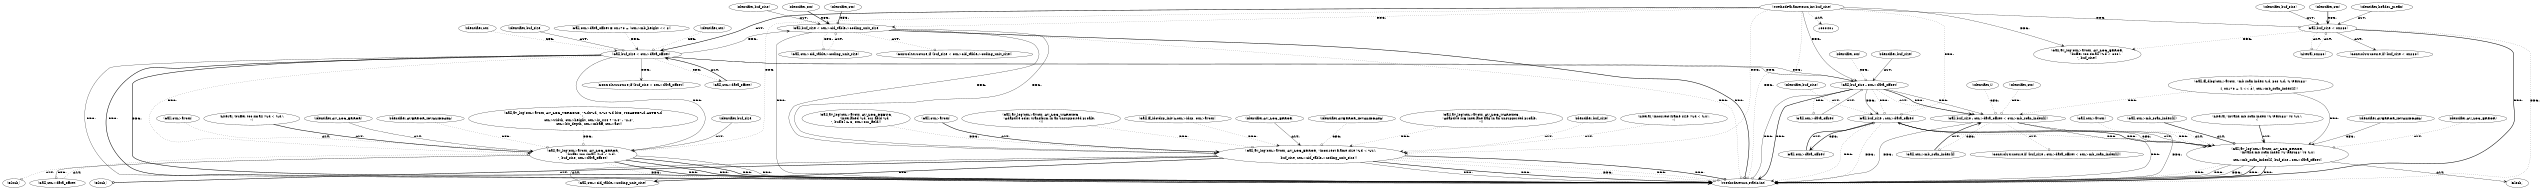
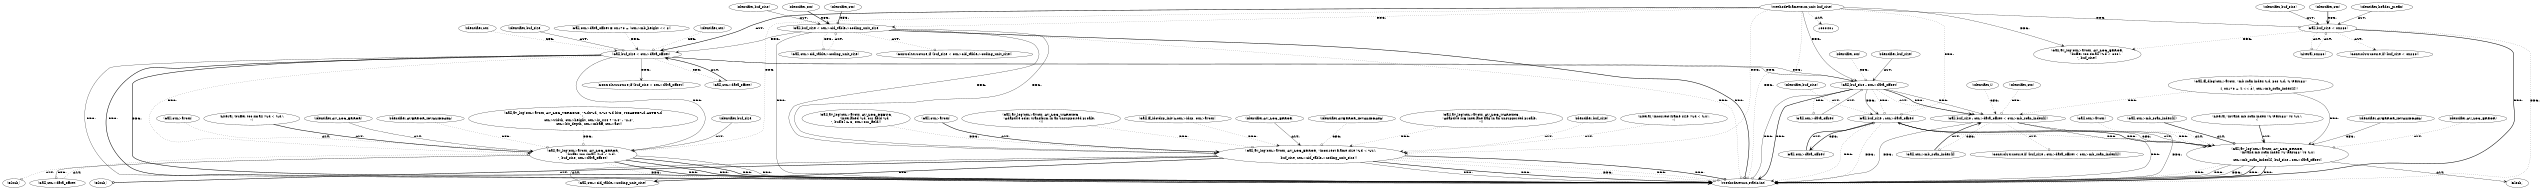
(1802, 7) -> (1802, 7)
(2355, 41) -> (2355, 41)
(734, 44) -> (740, 45)
(1990, 101) -> (1990, 101)
